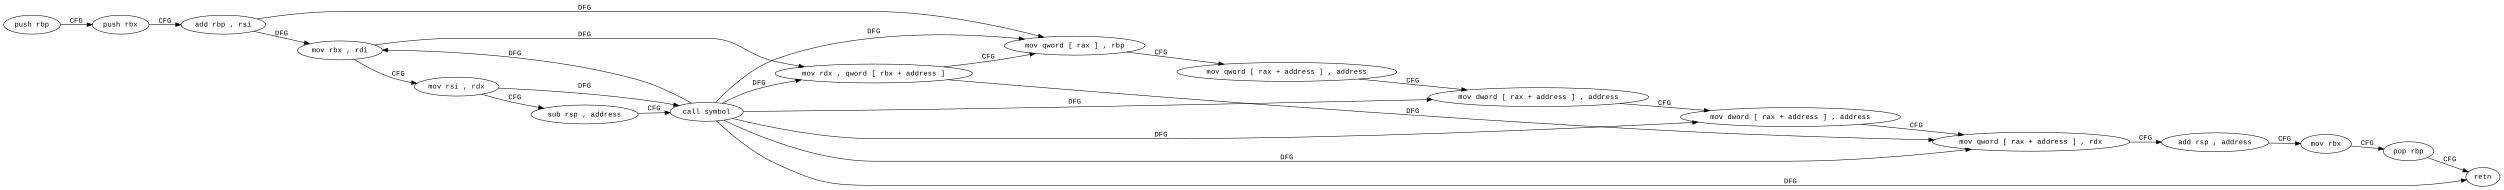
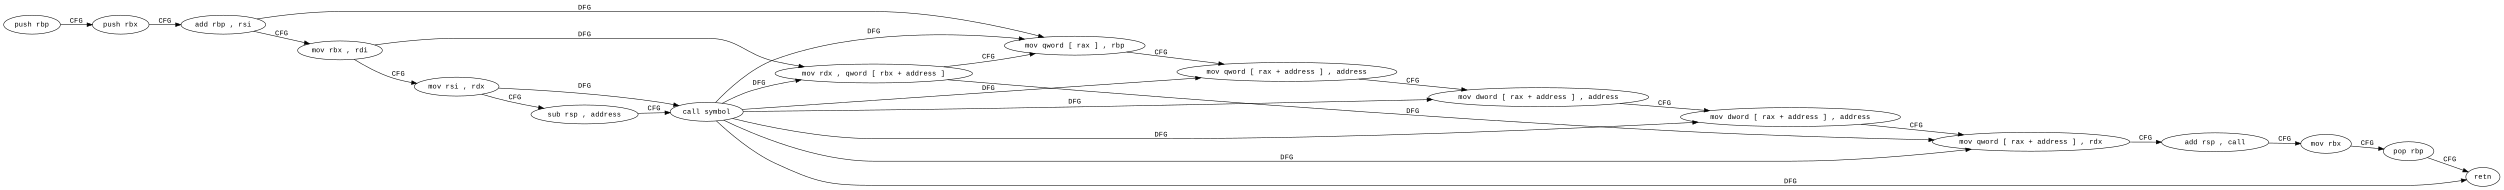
(282, 33) -> (282, 33)
(543, 61) -> (969, 94)
(2215, 142) -> (2215, 142)
